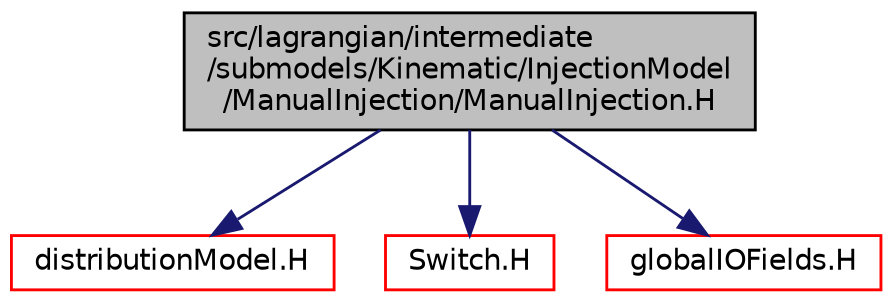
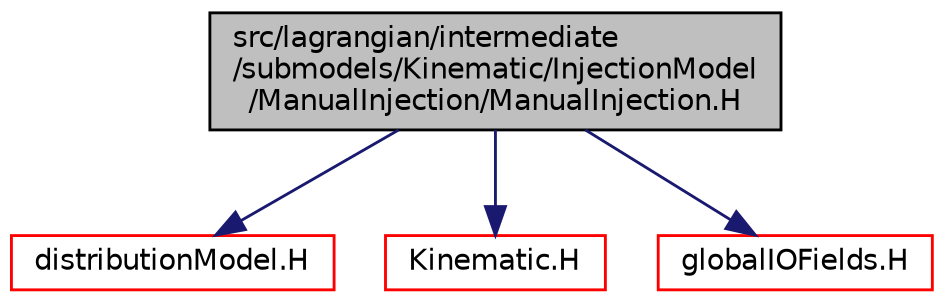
(470, 263) -> (495, 263)
